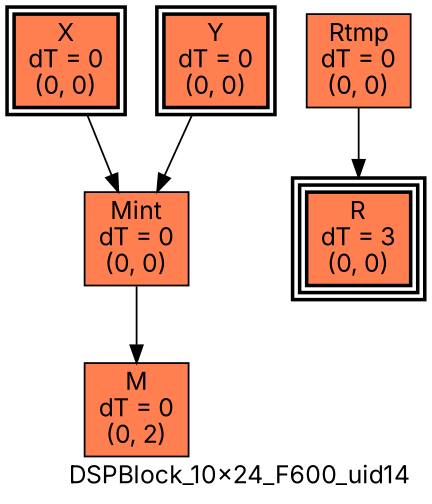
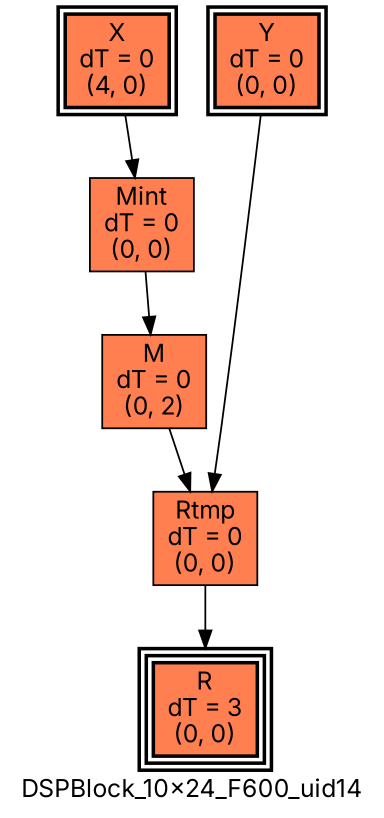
(66, 61) -> (117, 61)
(178, 145) -> (239, 294)
none -> (177, 451)
